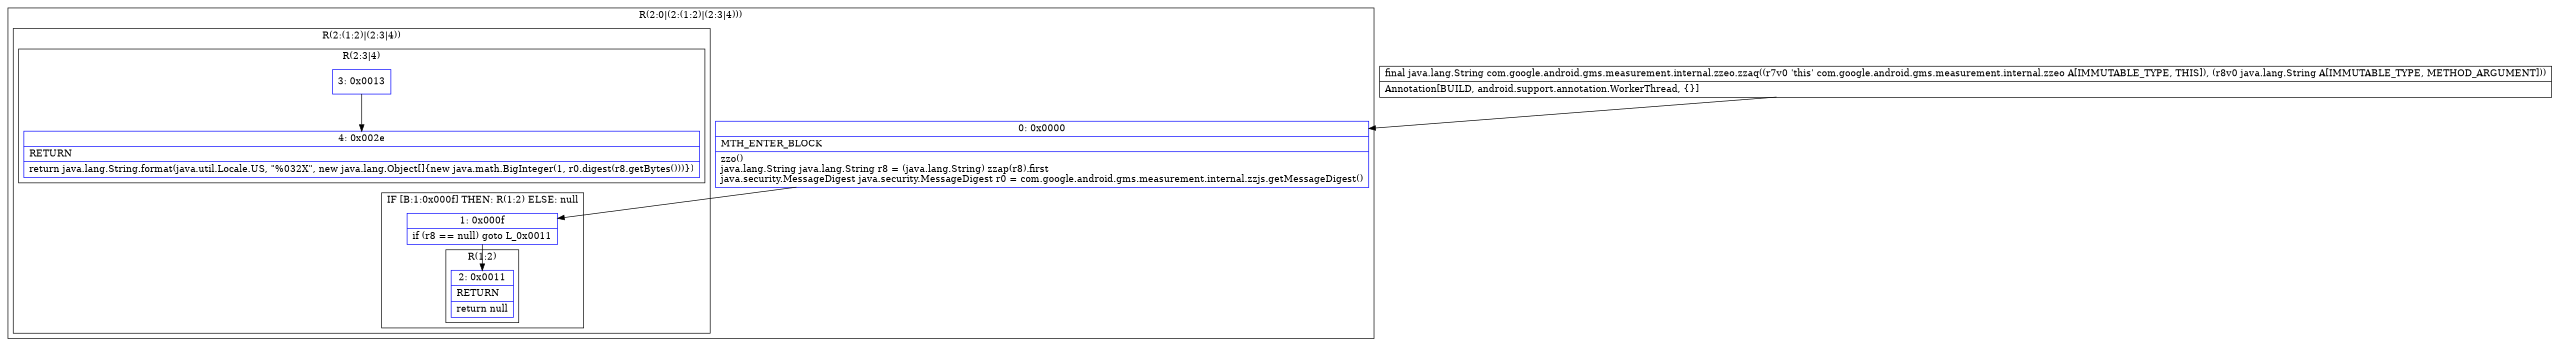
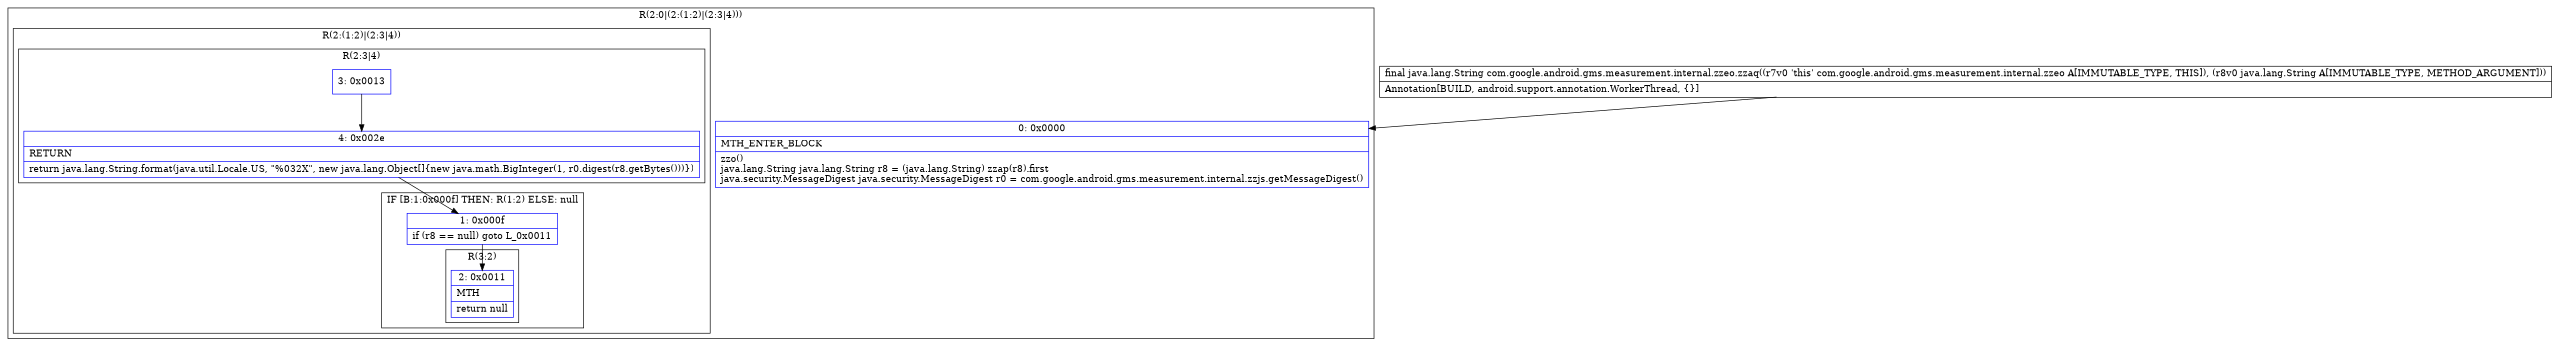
(680, 202) -> (431, 197)
(482, 257) -> (482, 257)
(478, 293) -> (468, 293)
